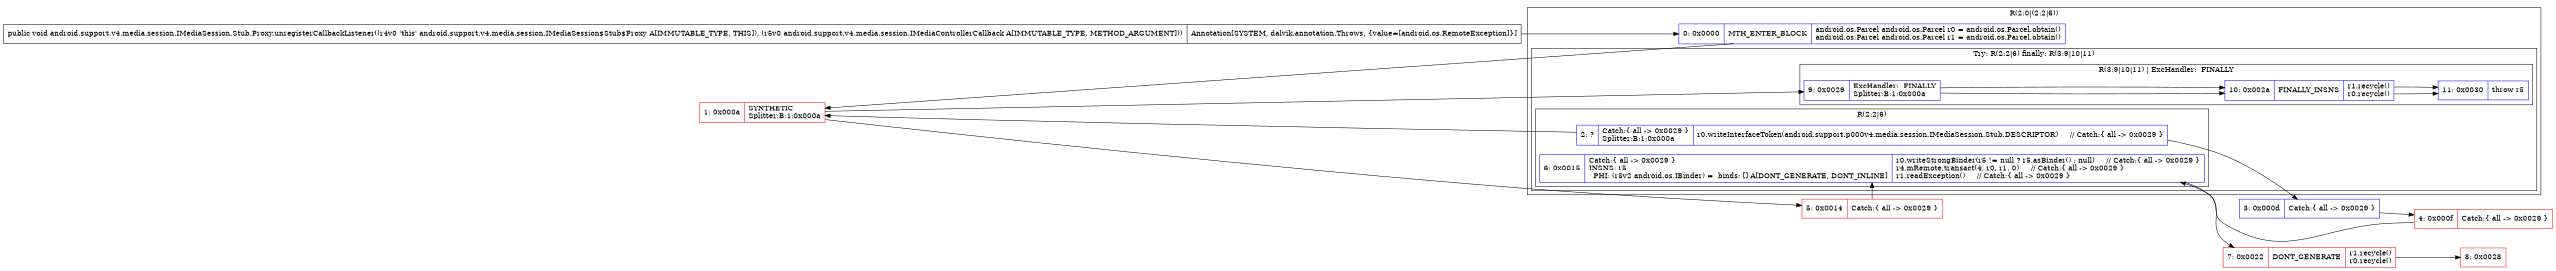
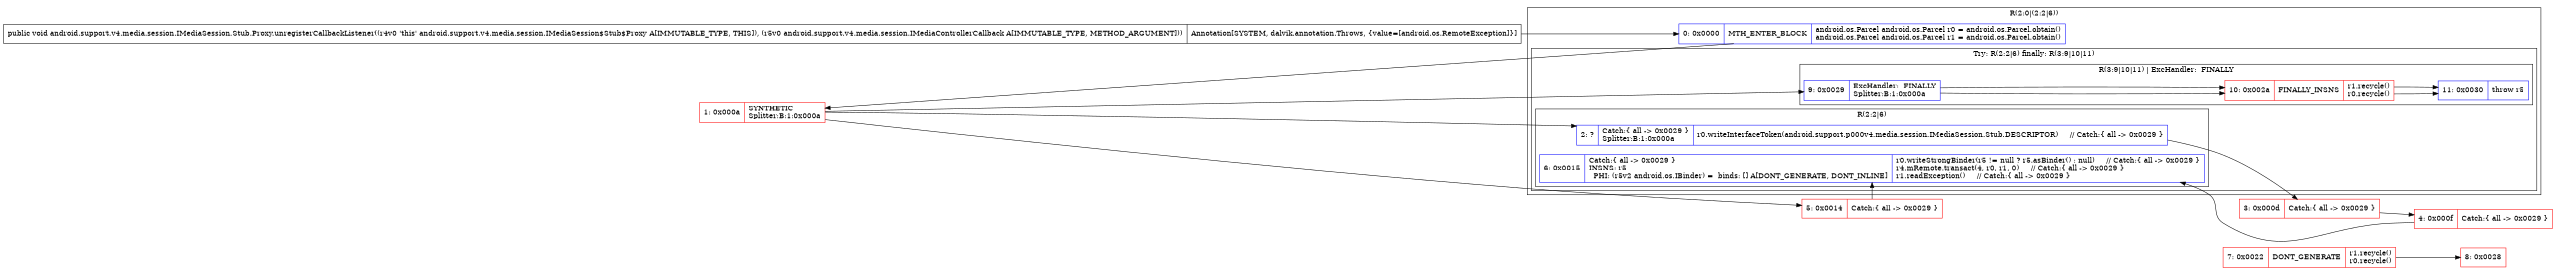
(2309, 90) -> (2309, 90)
(1203, 125) -> (1198, 118)
(2309, 209) -> (2309, 209)
(2216, 220) -> none
